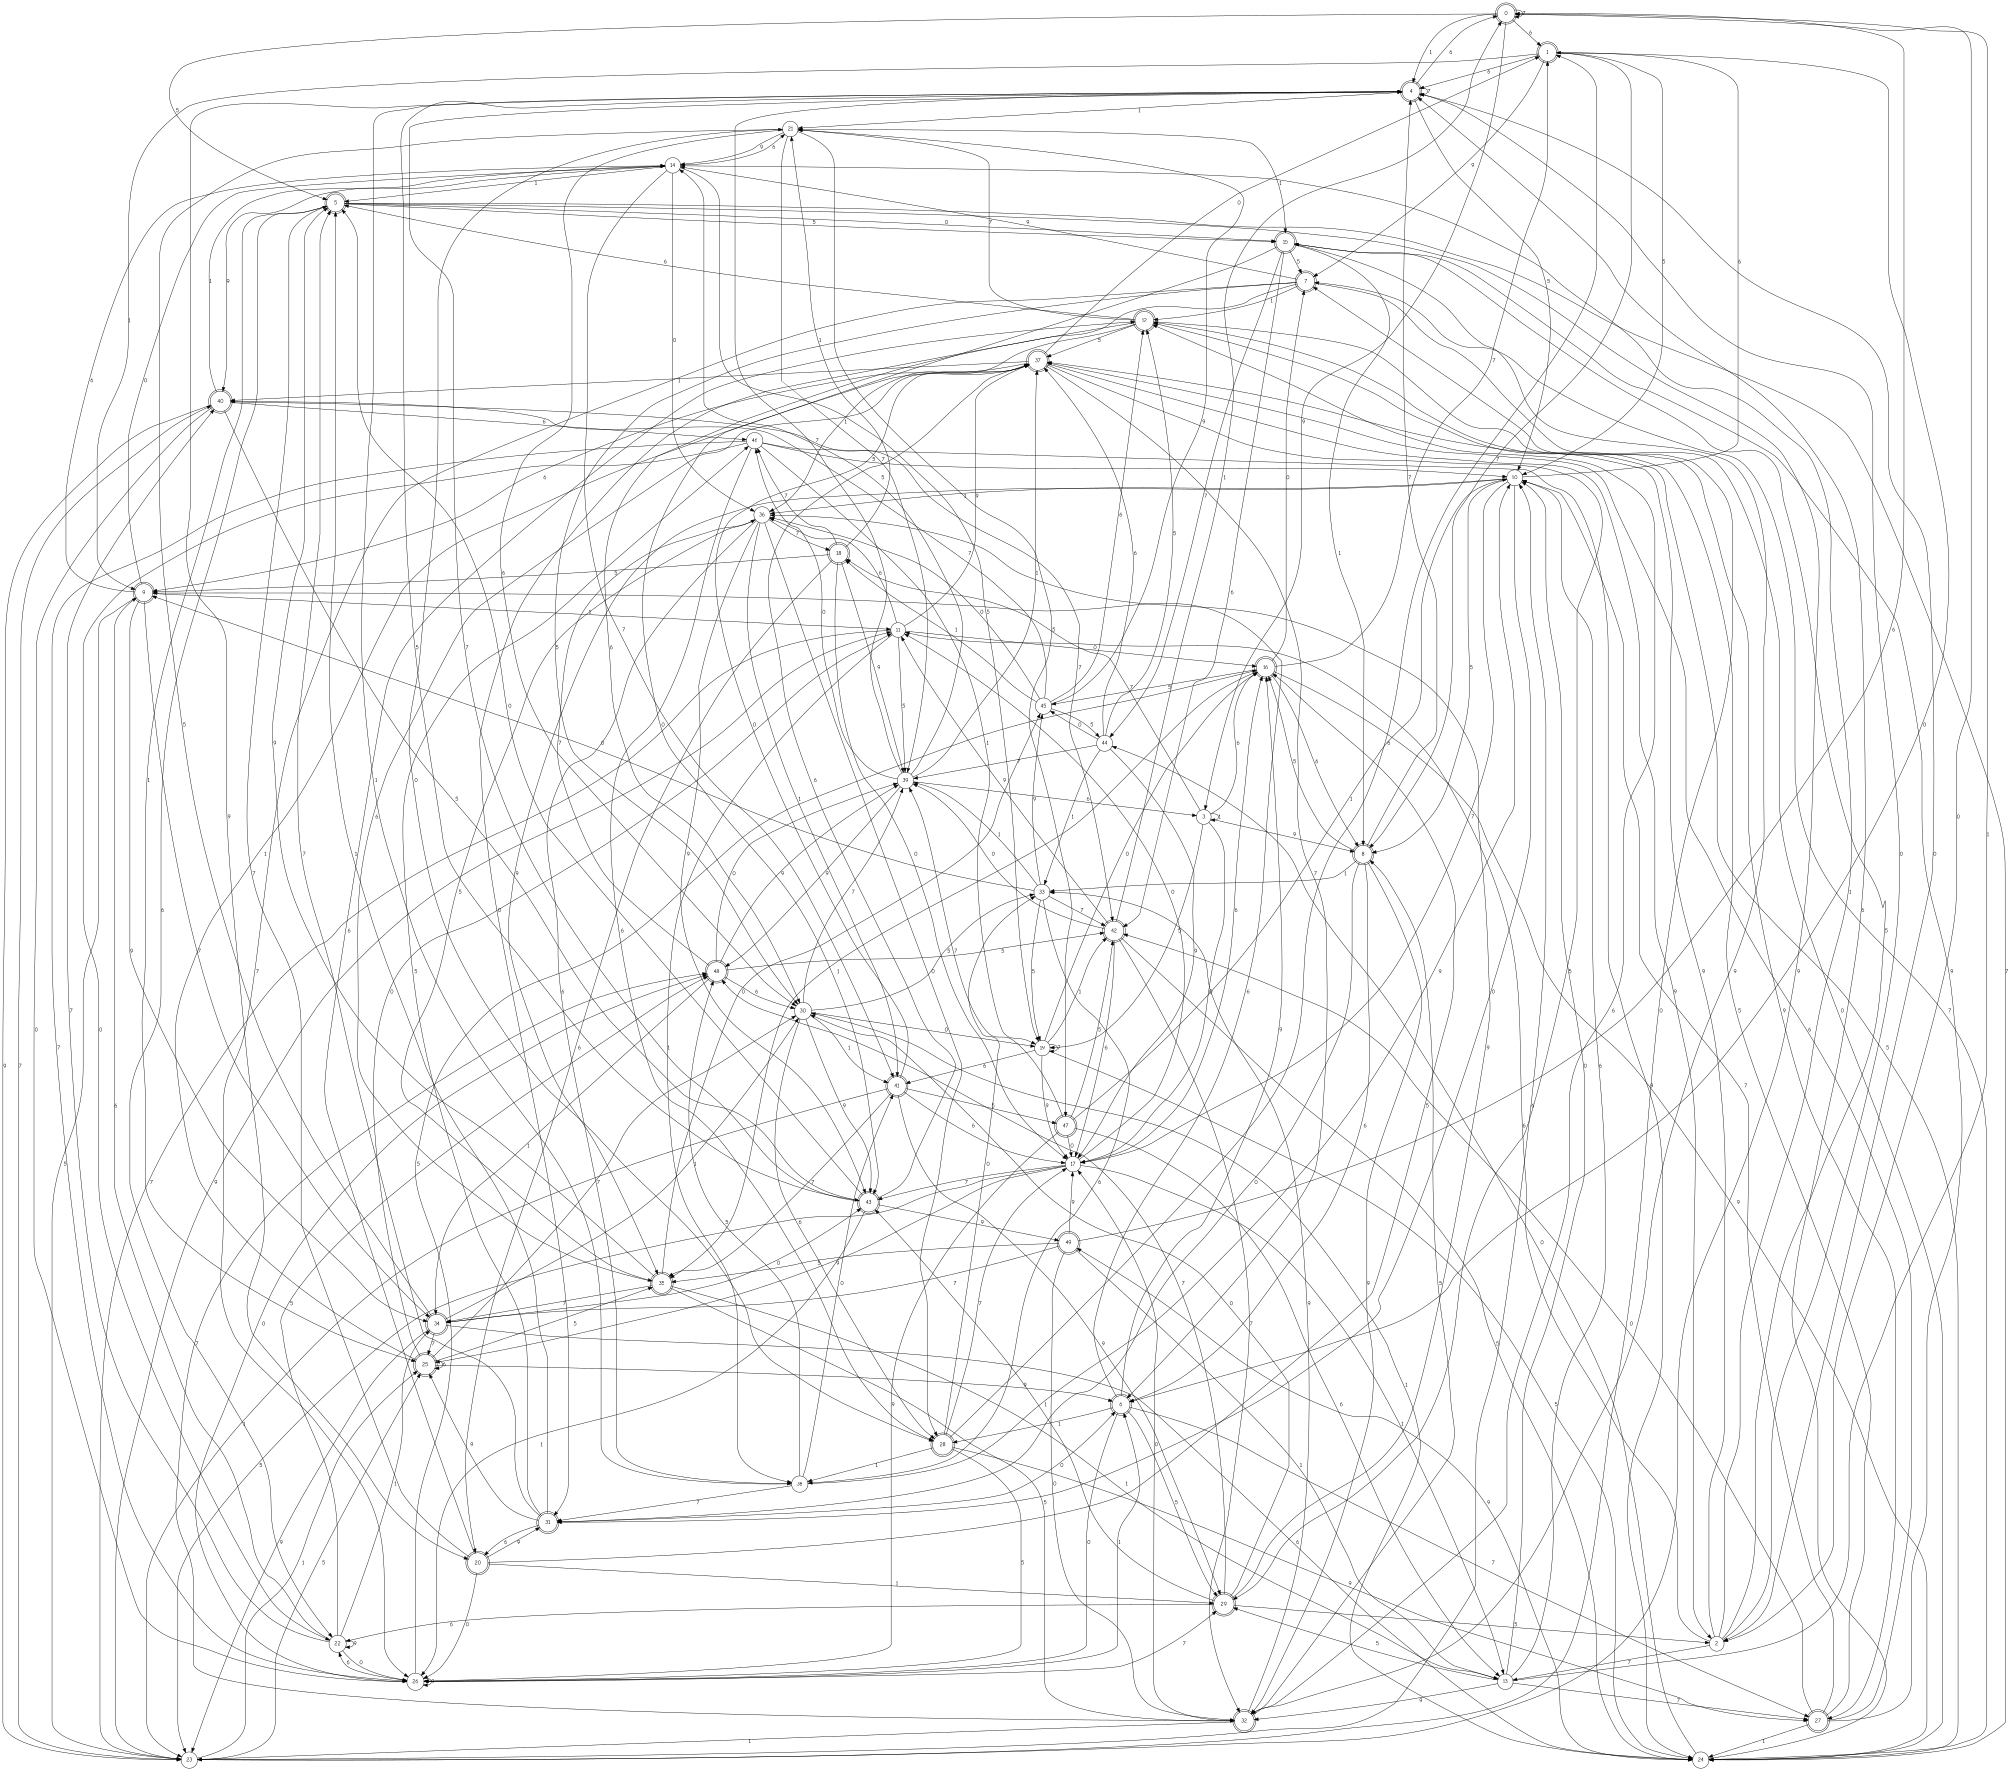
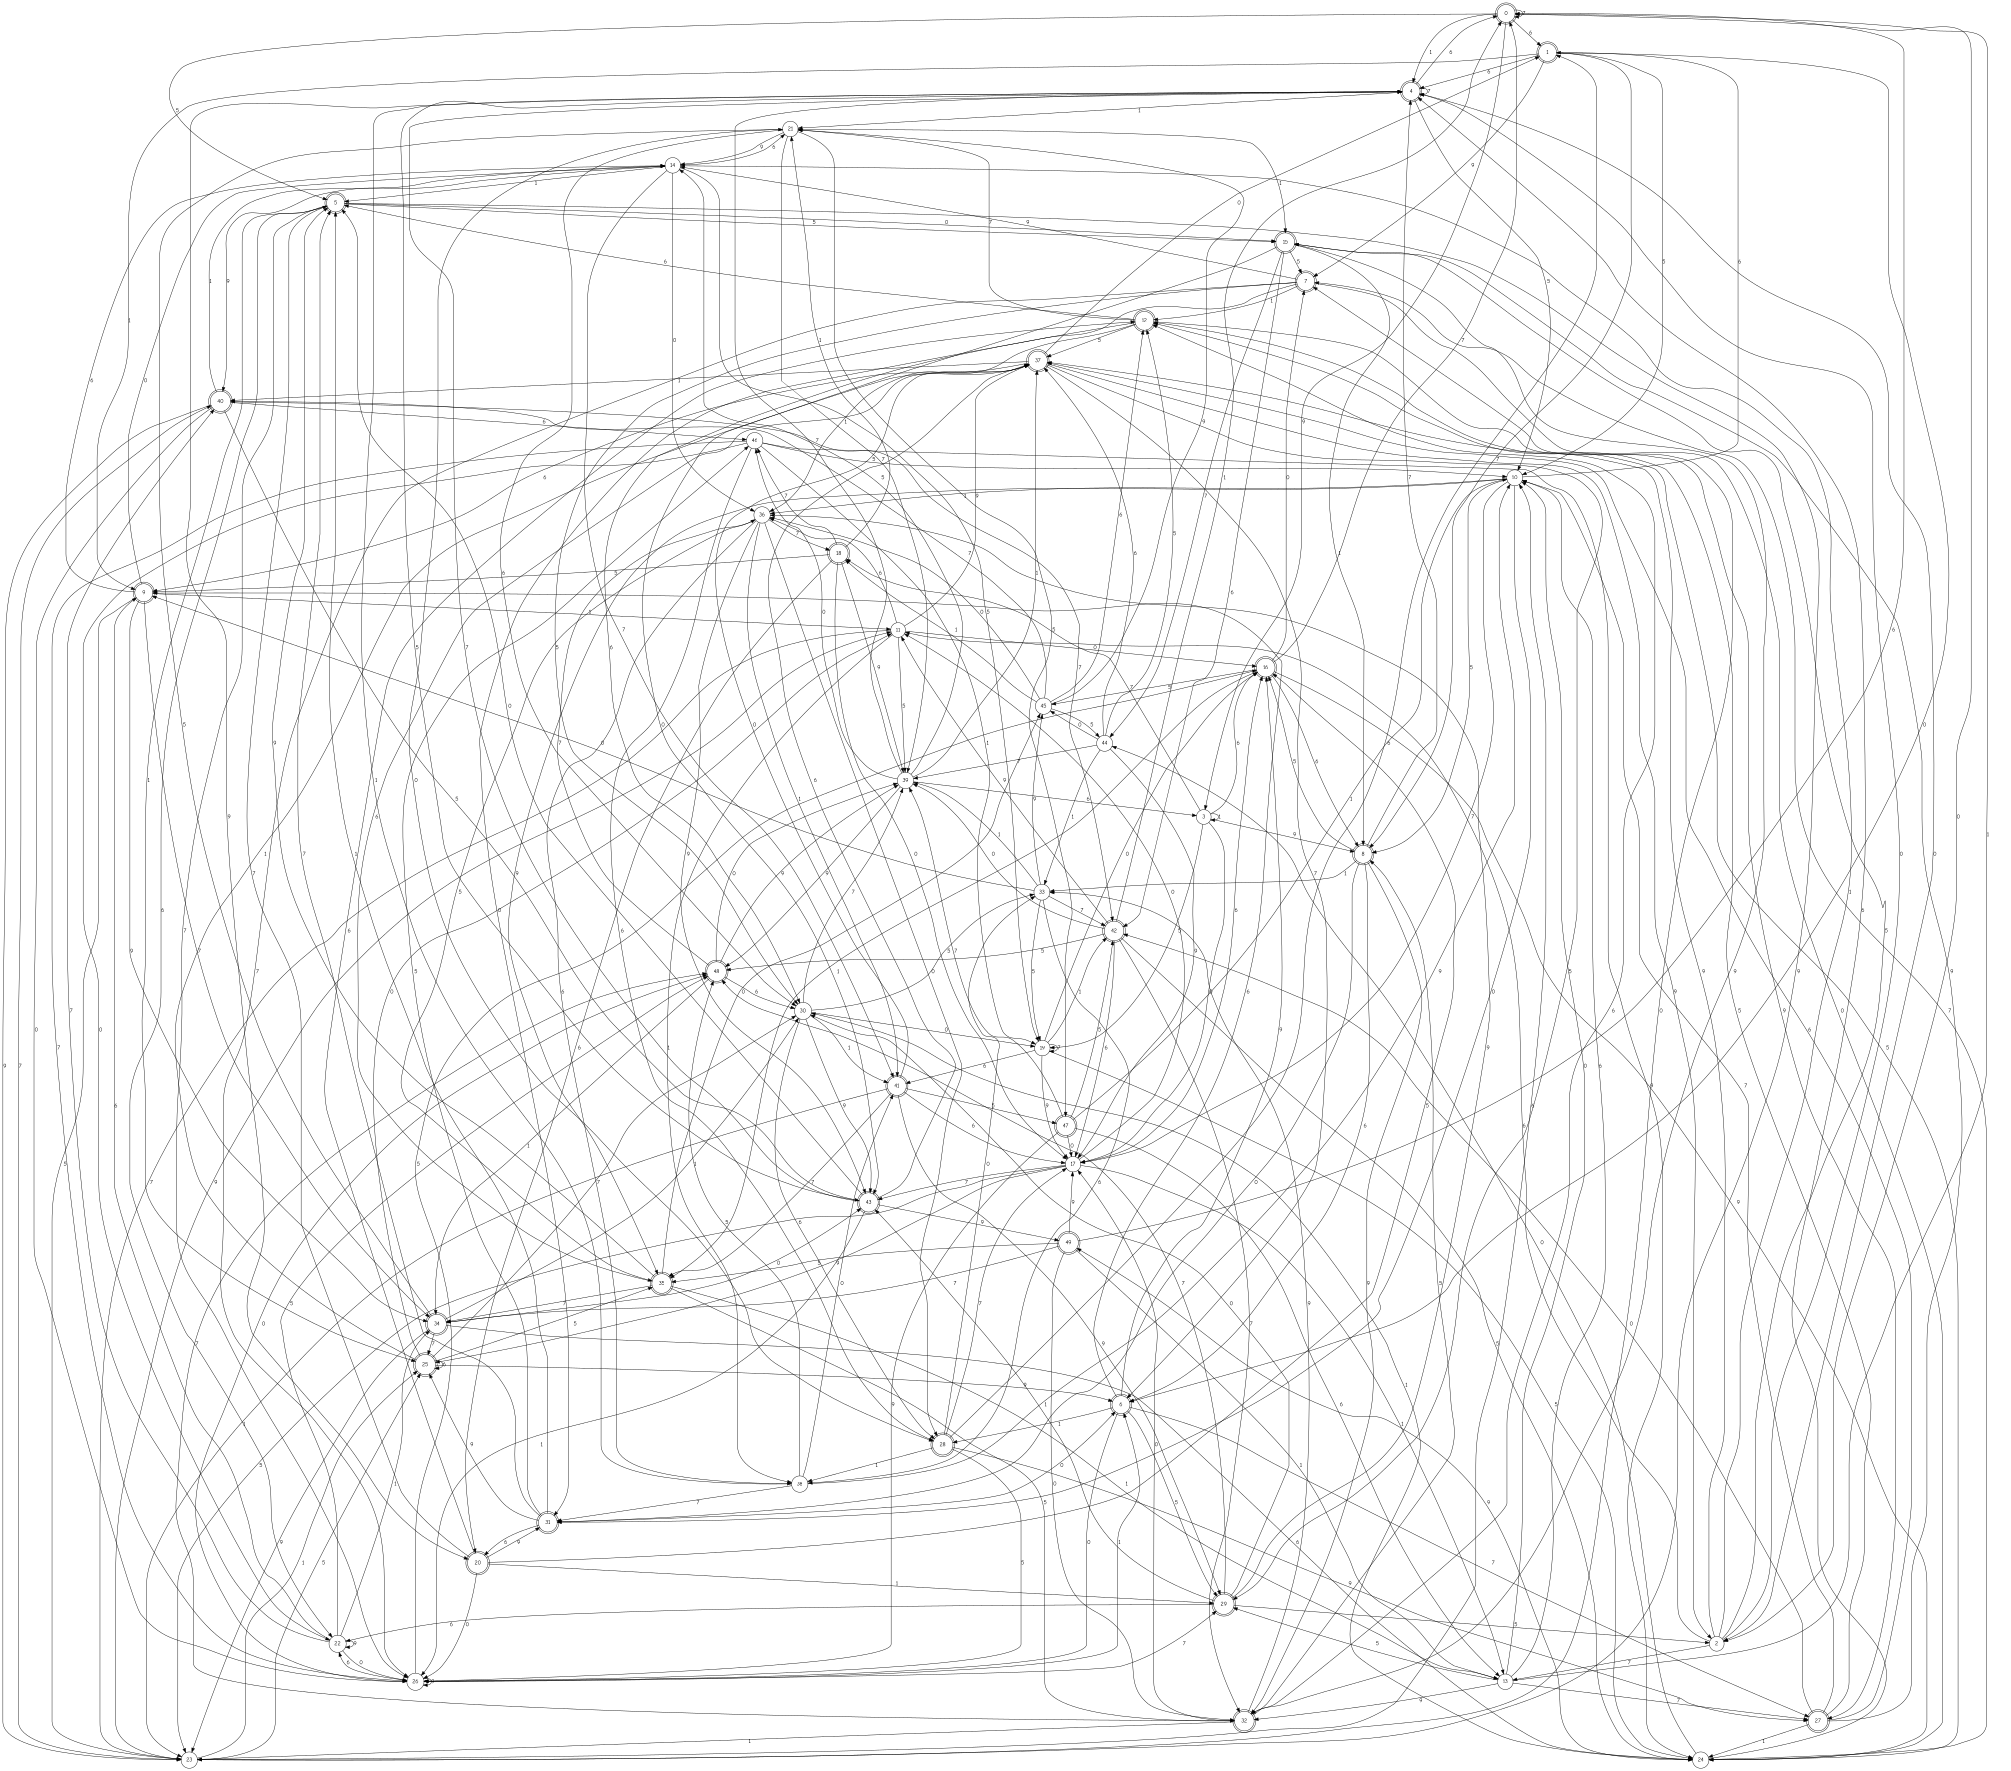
(1462, 402) -> (1445, 360)
(1864, 465) -> (182, 948)
(914, 958) -> (918, 960)
